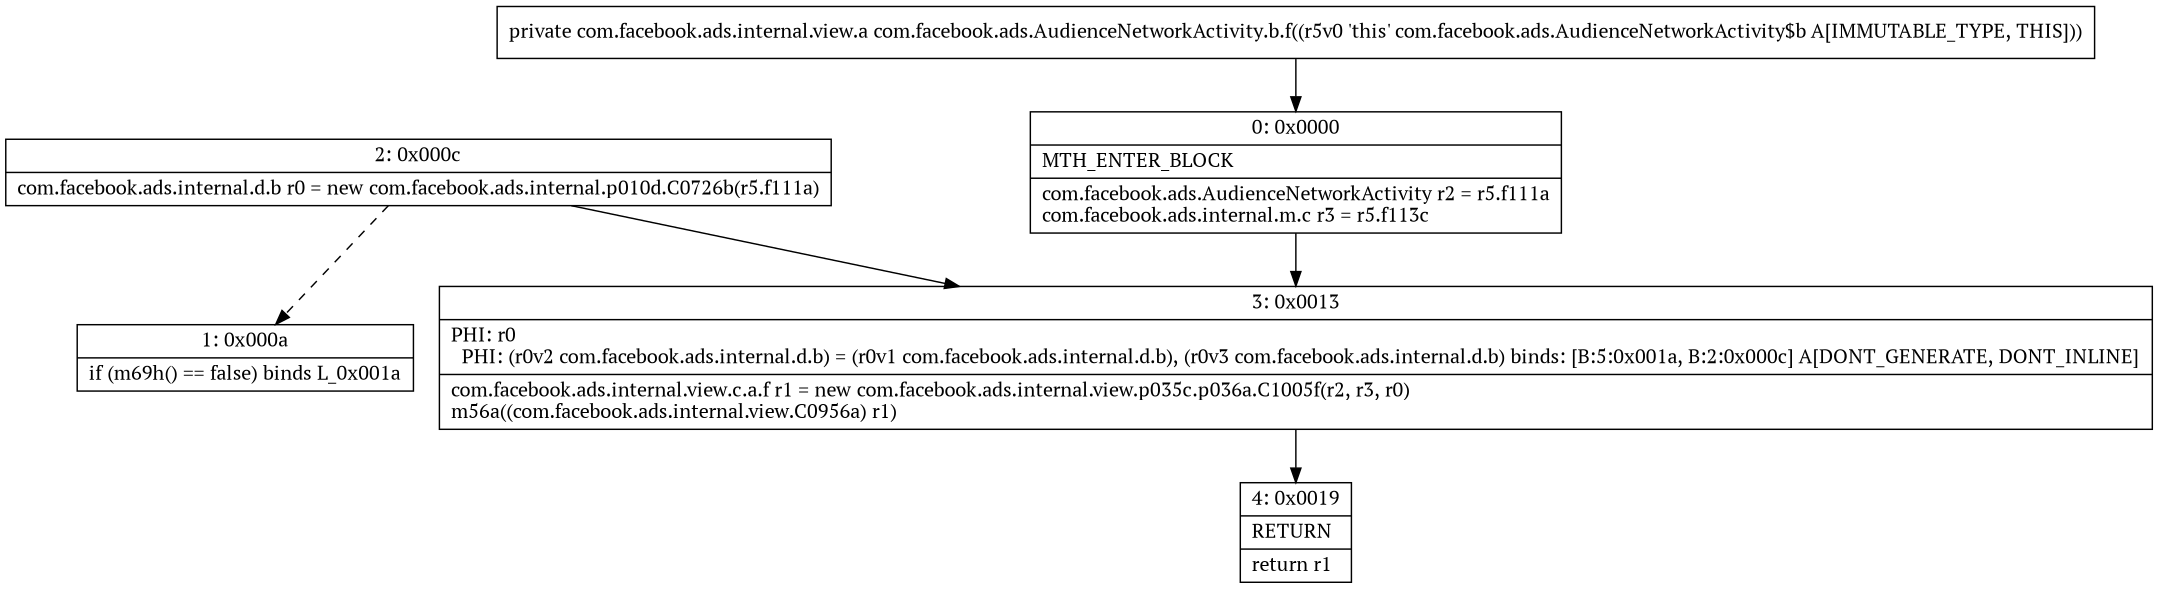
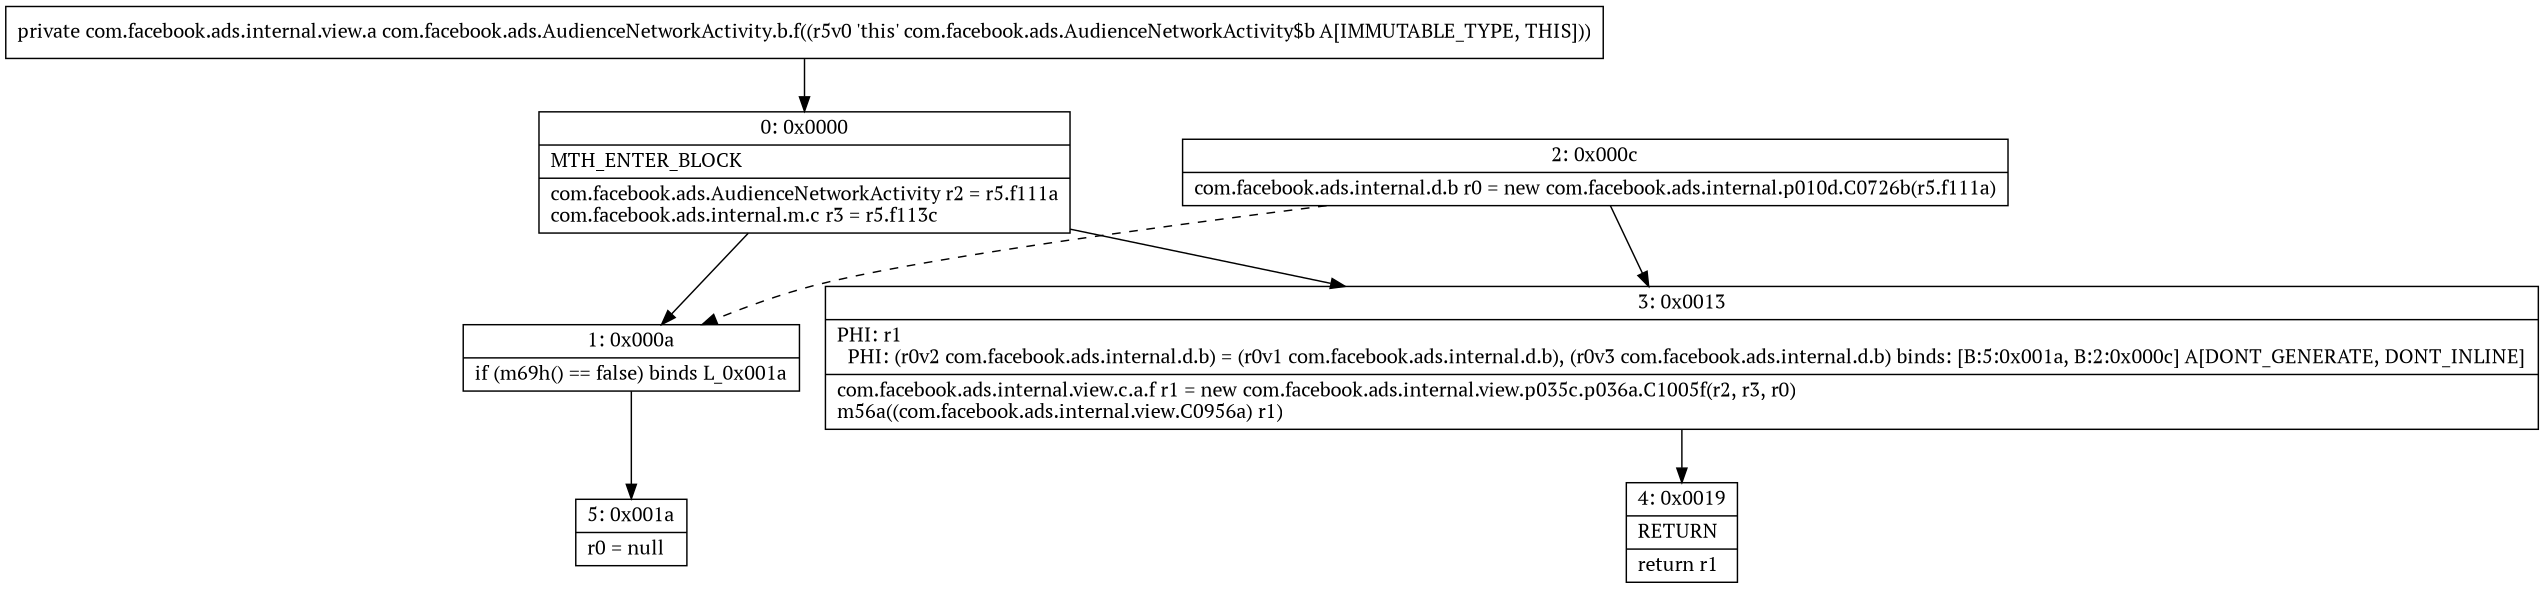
none -> (710, 274)
(486, 336) -> (872, 336)
none -> (631, 532)
